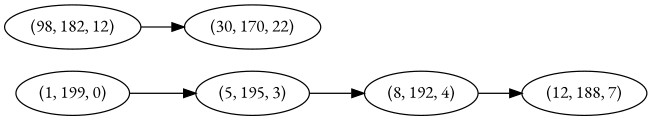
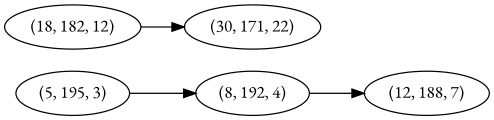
(73, 27) -> (73, 27)
(253, 27) -> (253, 27)
(73, 93) -> none
